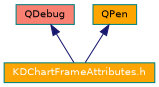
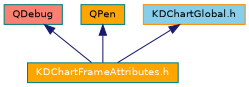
none -> (194, 15)
